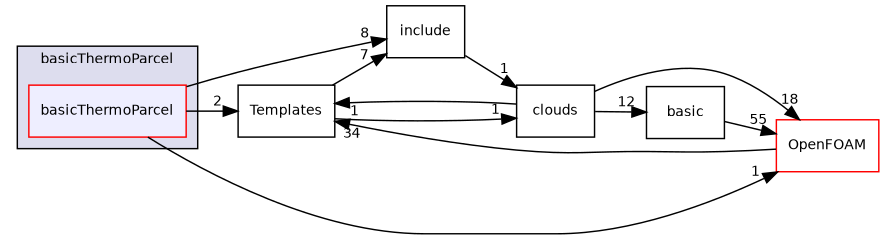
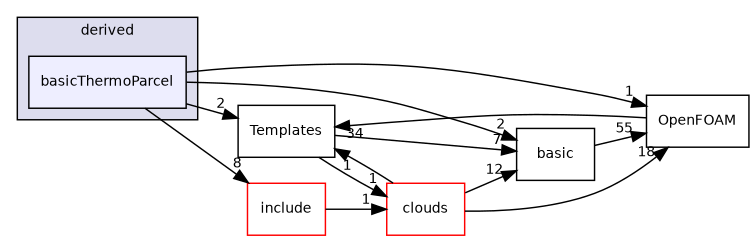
(426, 32) -> (286, 209)
(108, 60) -> (108, 31)
(353, 73) -> (418, 143)
none -> (347, 94)
(108, 111) -> (108, 82)
(556, 111) -> (426, 209)
(828, 146) -> (698, 121)
